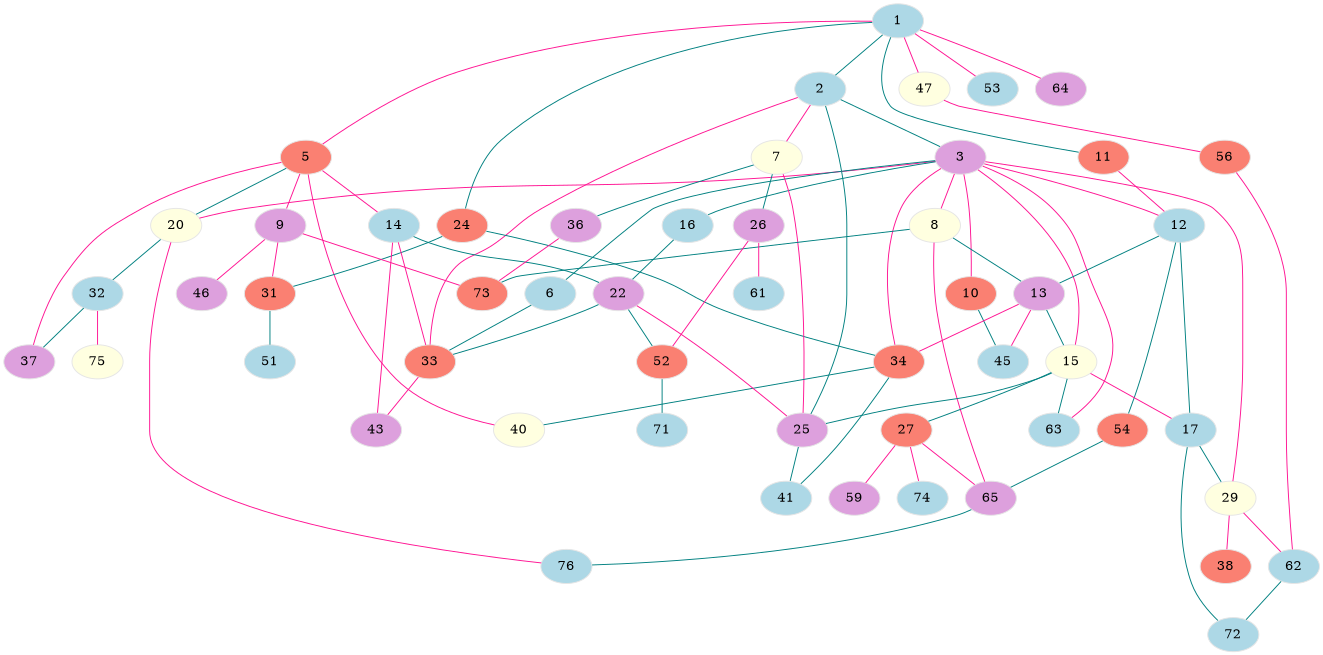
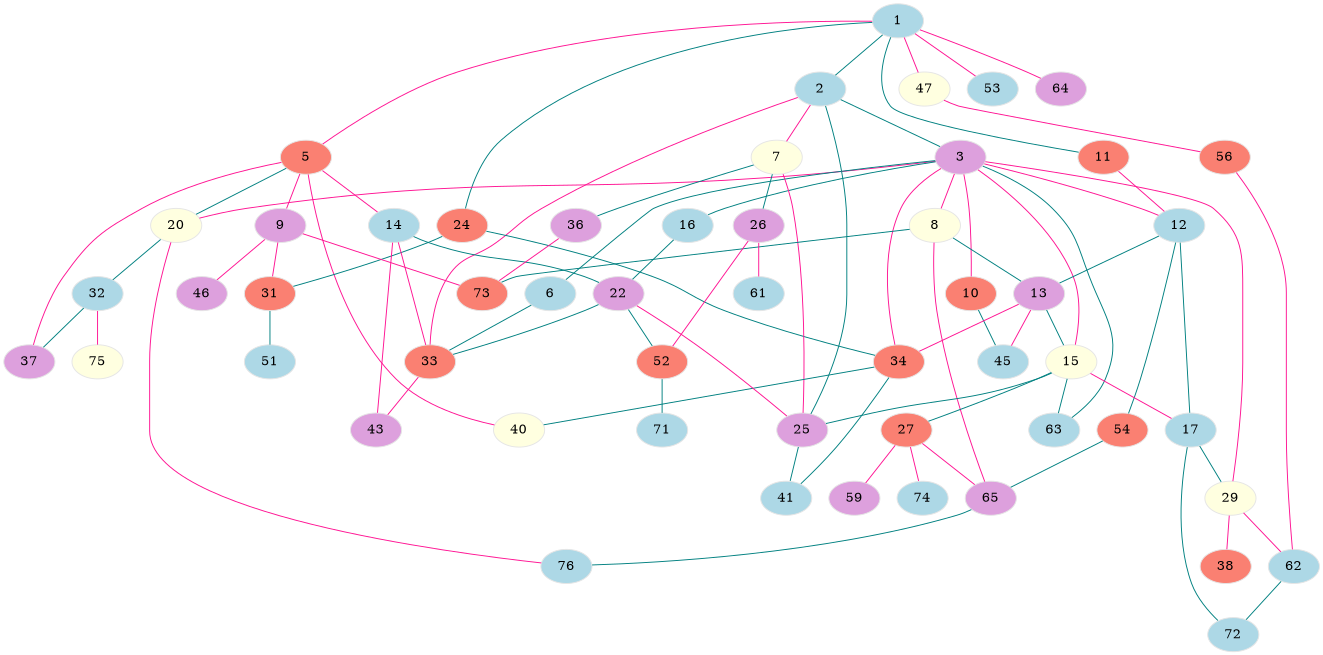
(1089, 276) -> (1089, 276)
